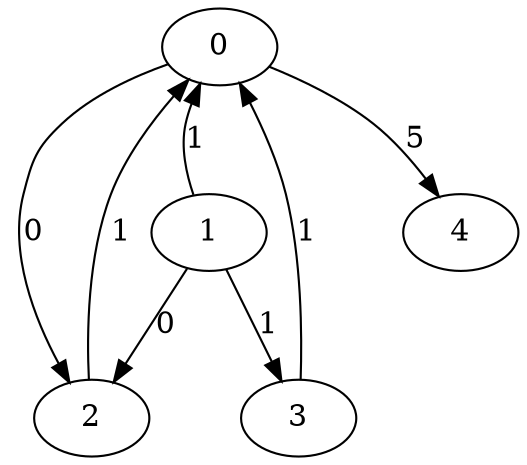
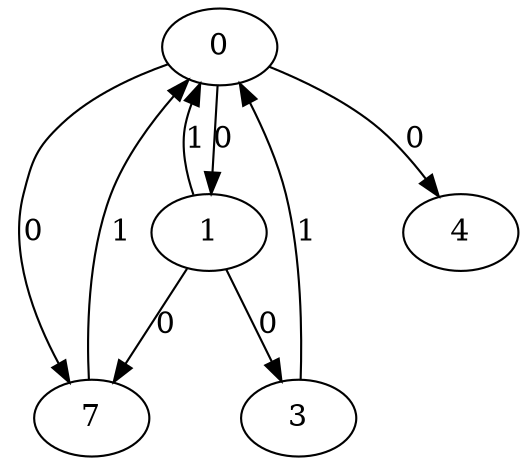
none -> (215, 129)
(416, 140) -> (416, 140)
(269, 325) -> (269, 325)
(92, 418) -> (92, 418)
